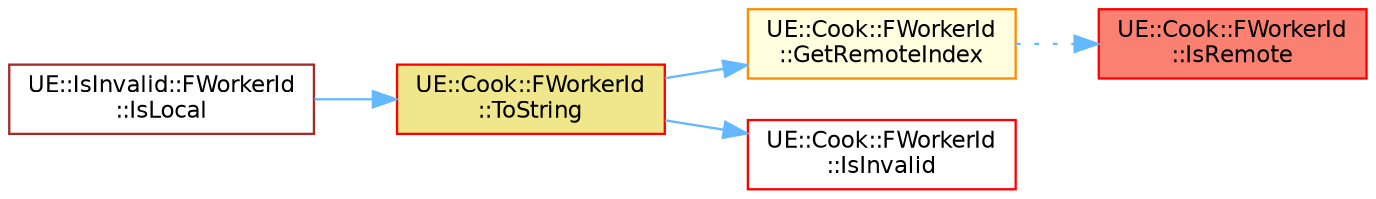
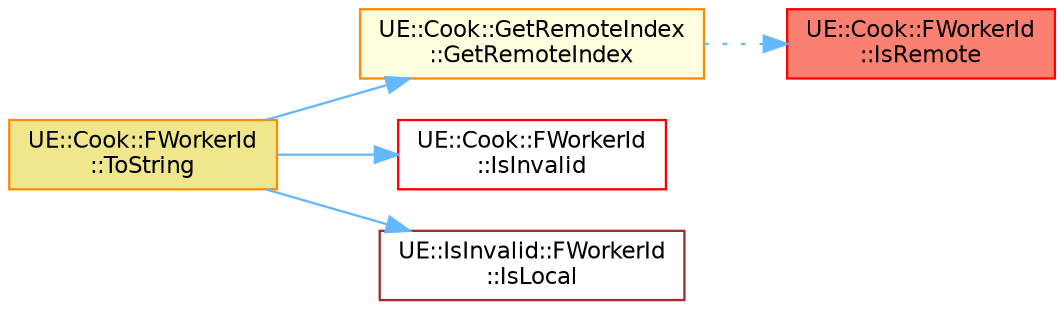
(882, 44) -> (532, 44)
(344, 99) -> (326, 207)
(531, 99) -> (143, 155)
